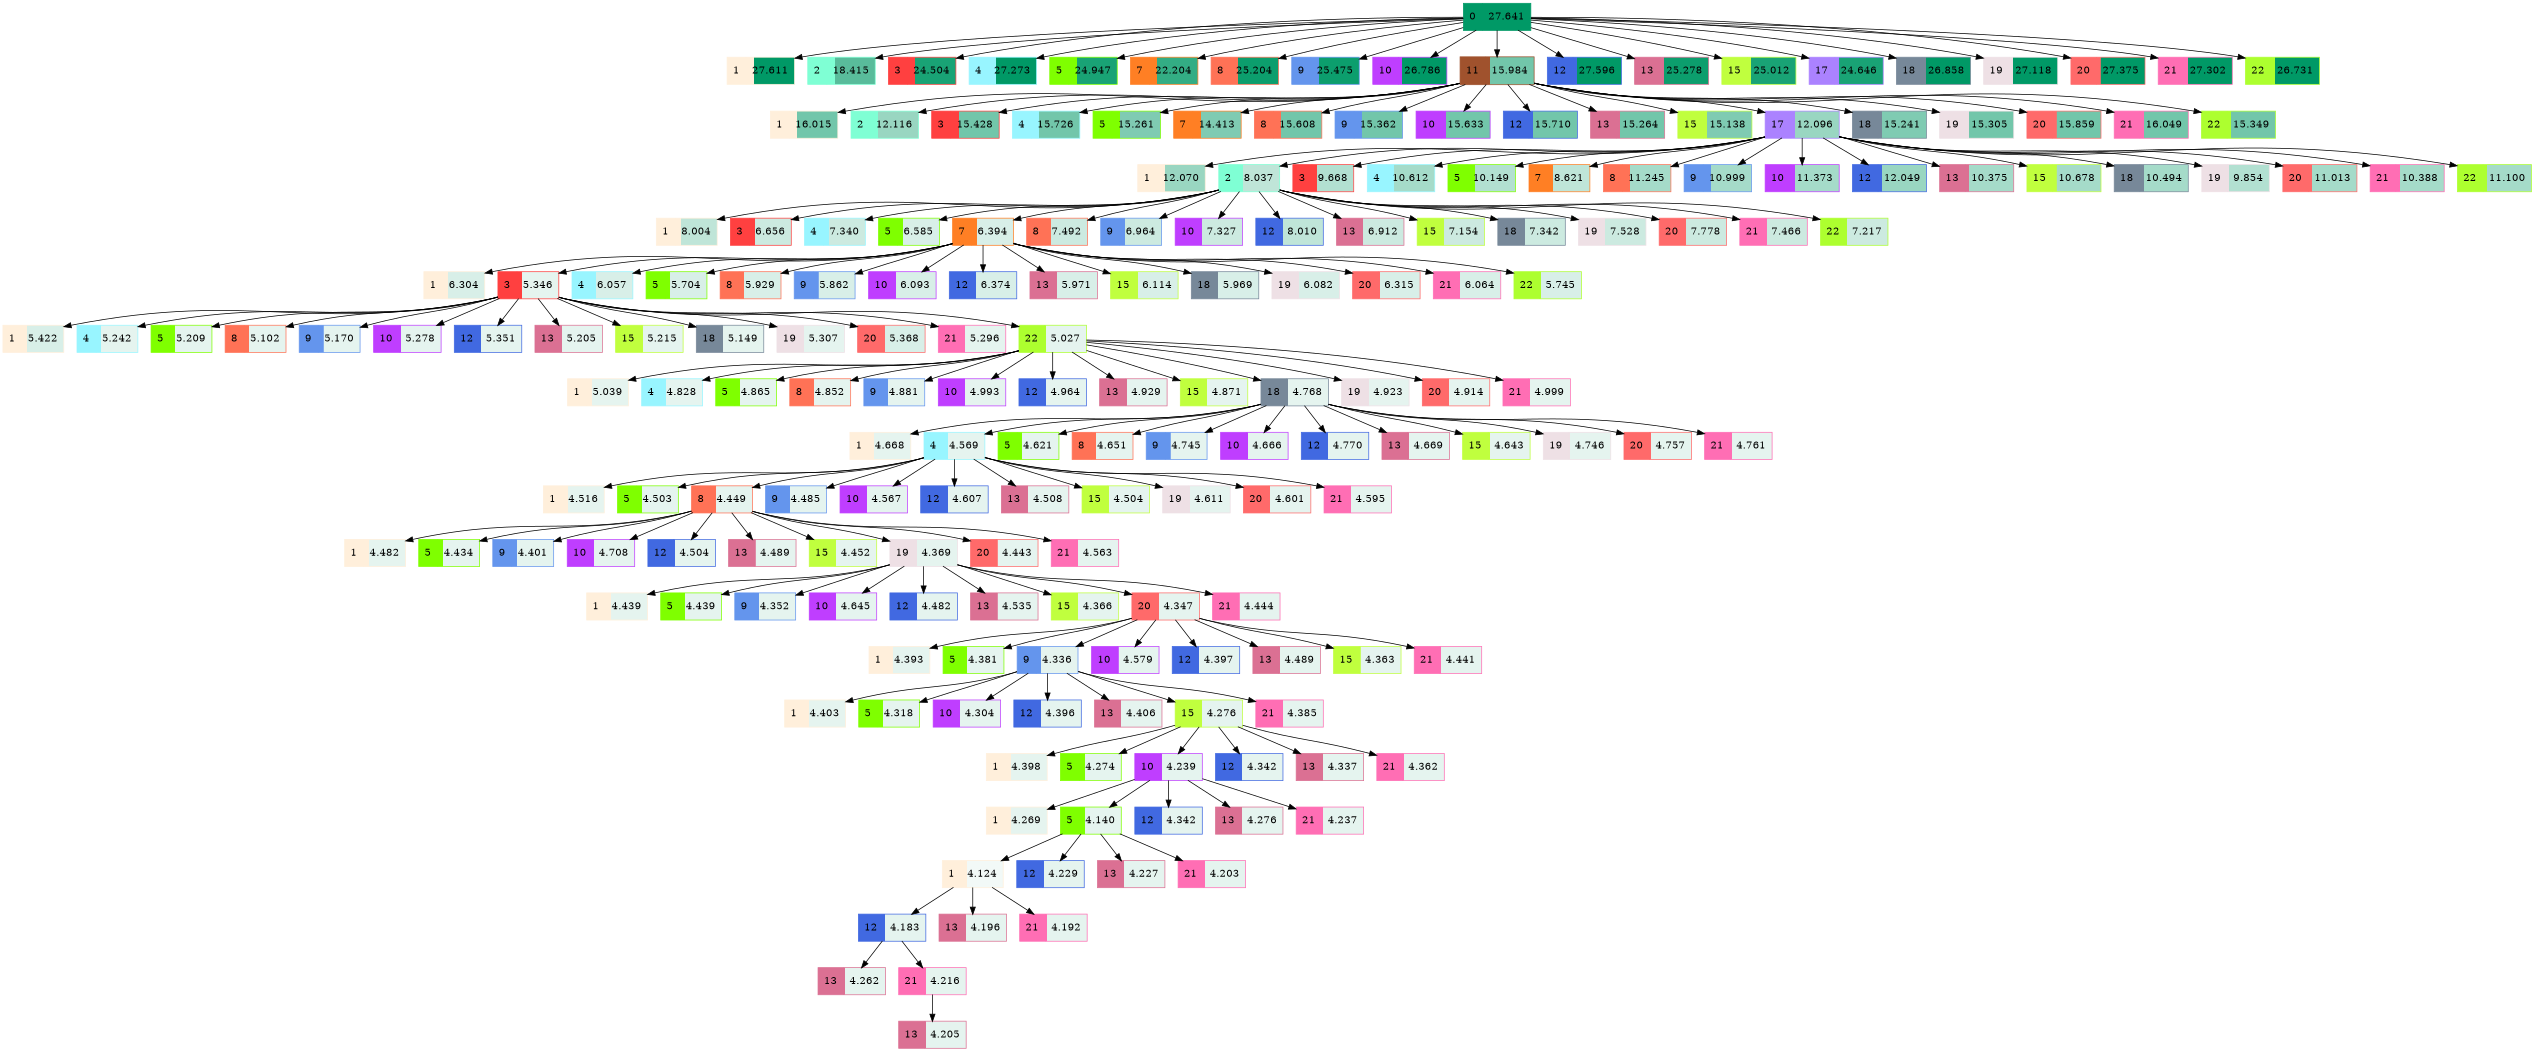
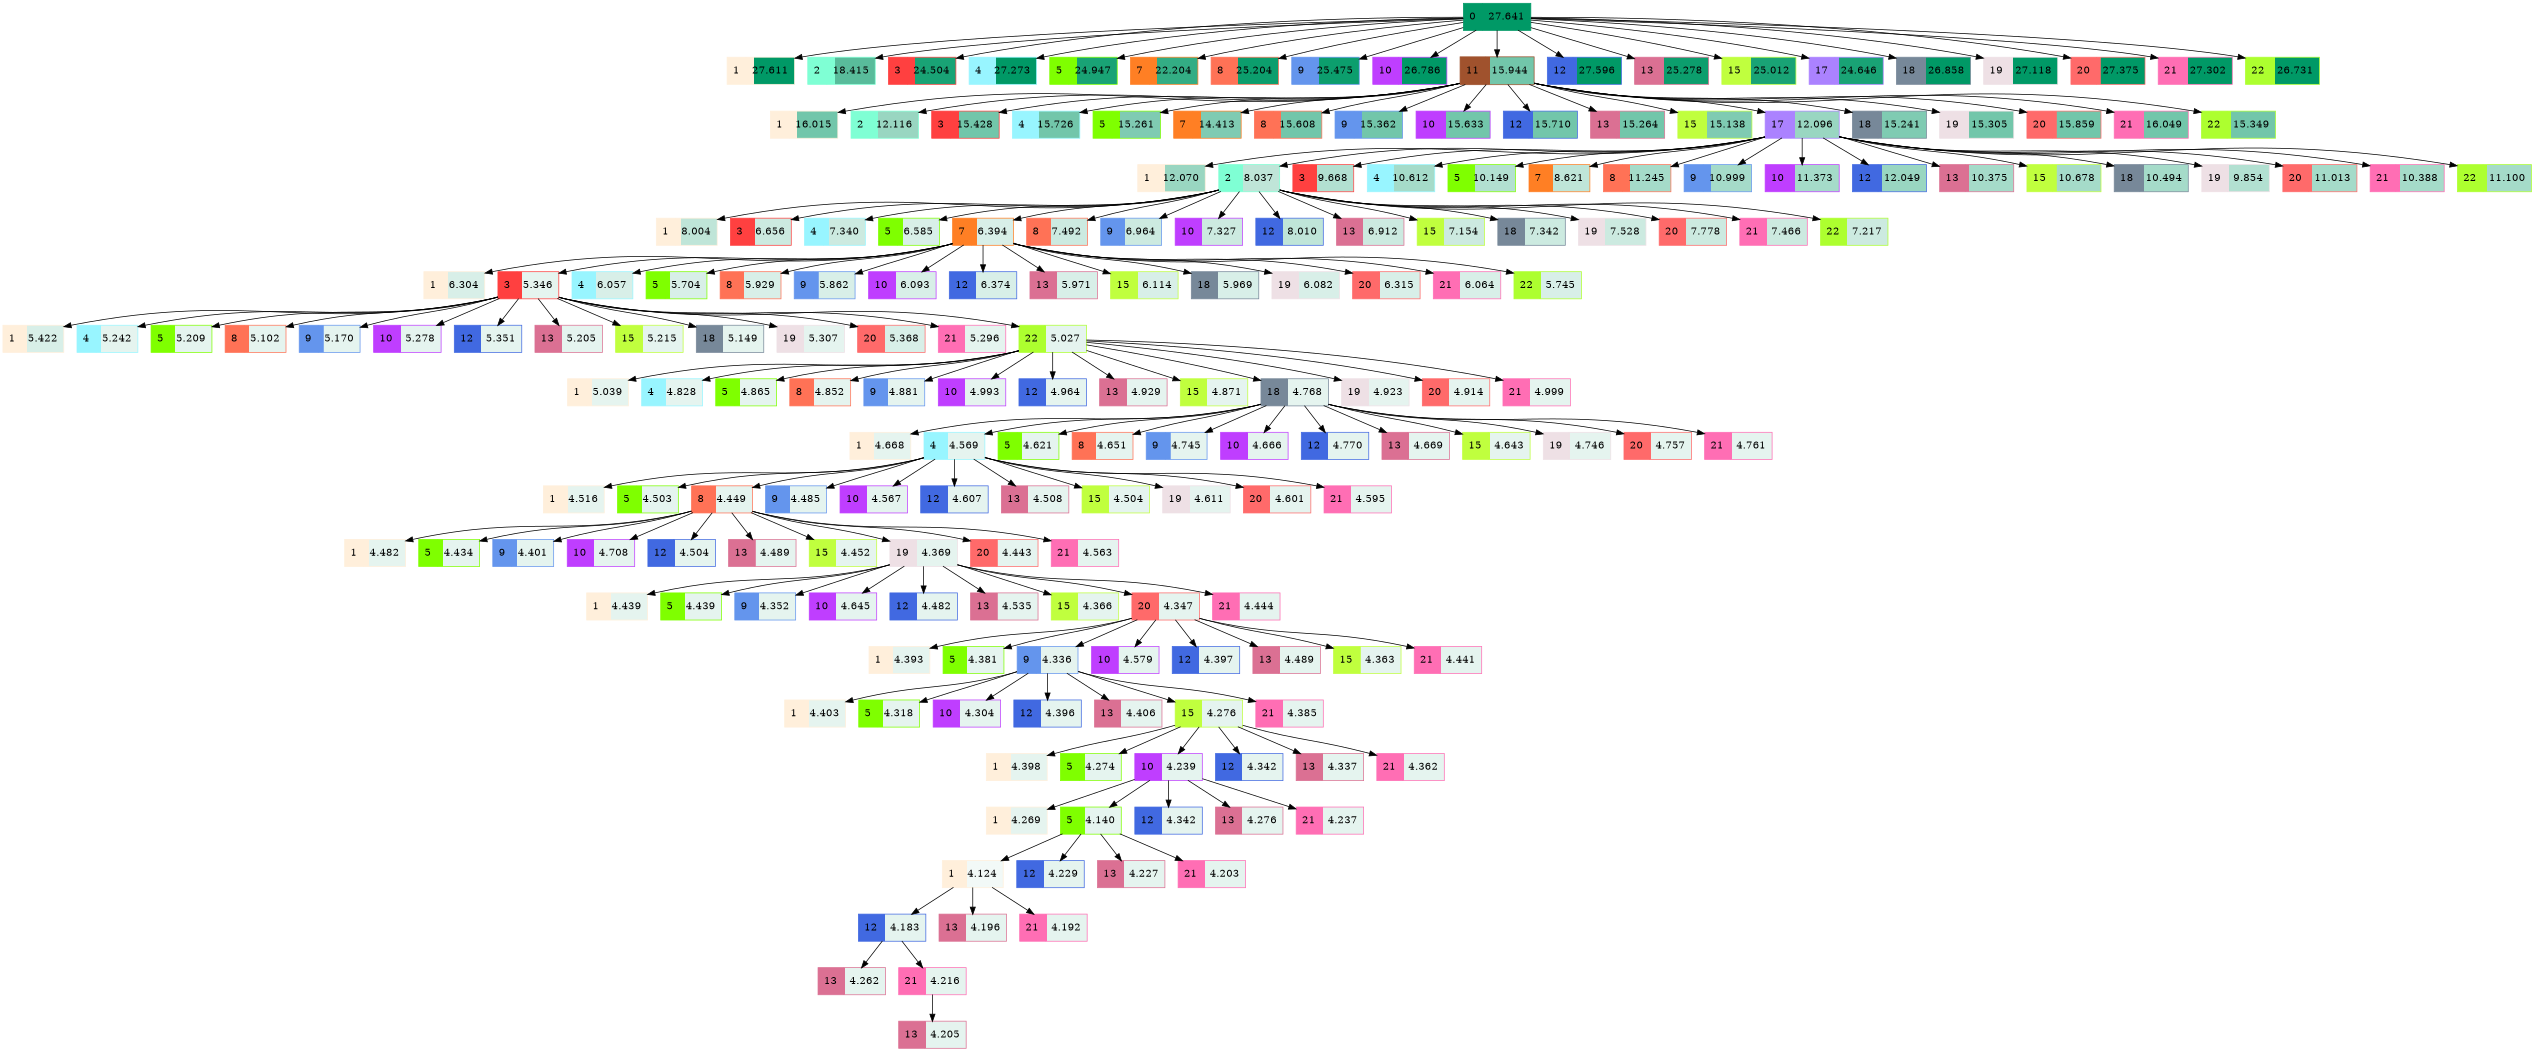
(1510, 70) -> (1510, 70)
